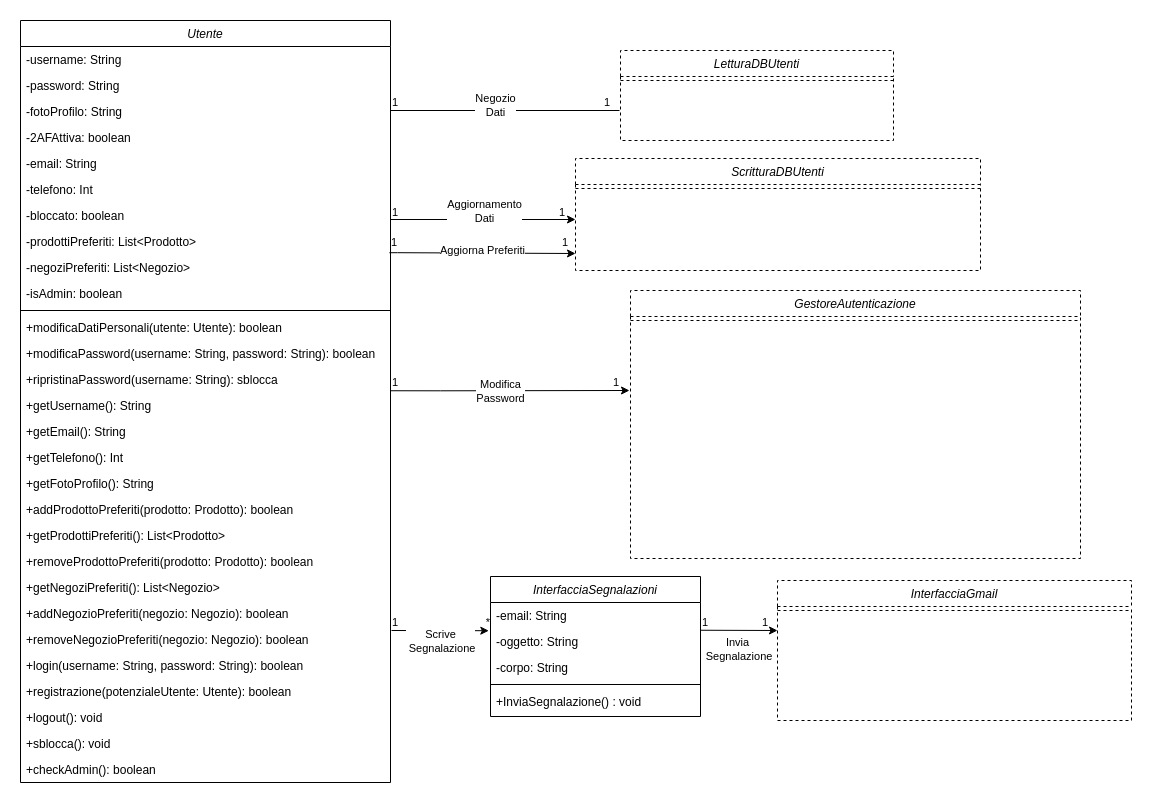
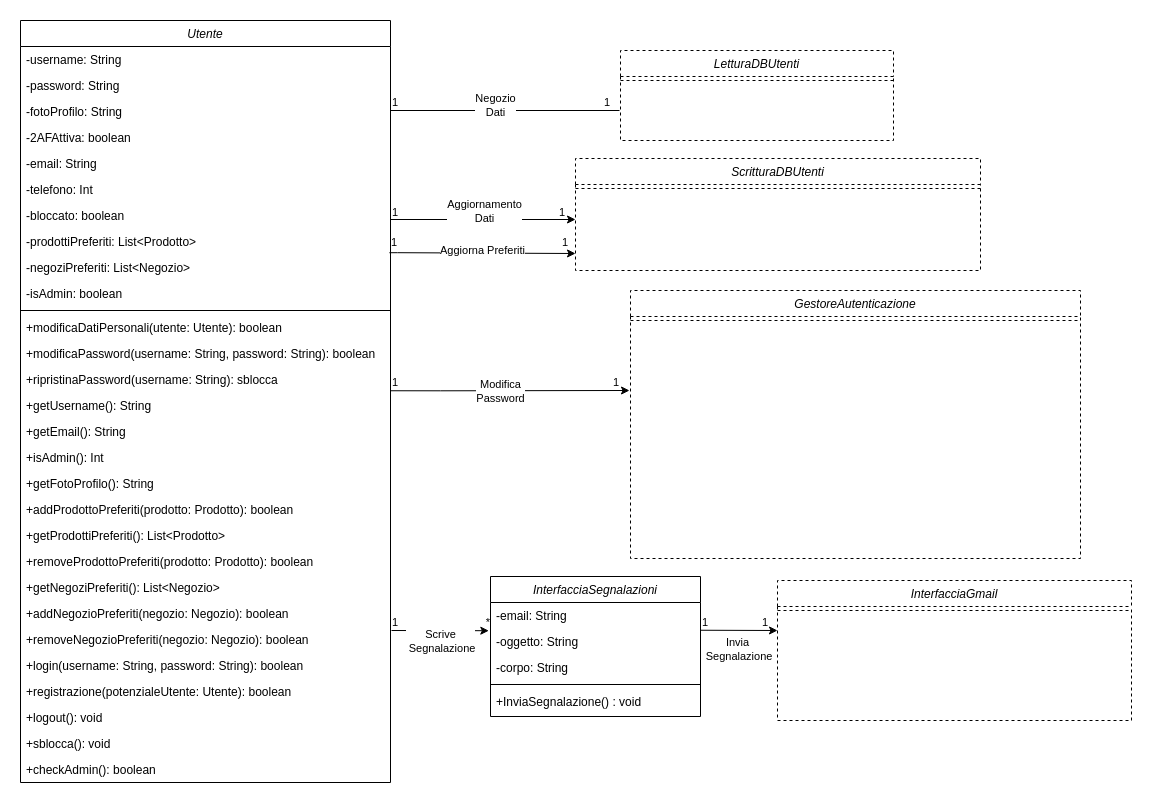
(85, 458) -> (70, 458)
